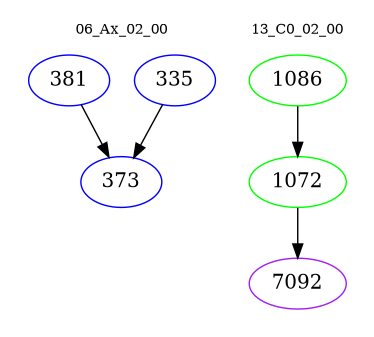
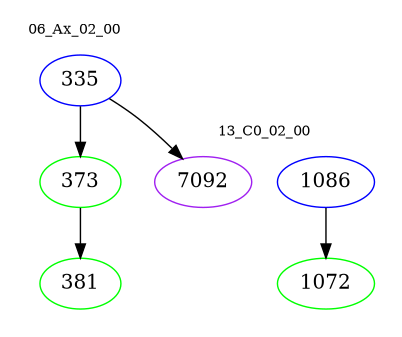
(69, 80) -> (80, 284)
(298, 80) -> (326, 182)
(92, 125) -> (80, 226)
(121, 182) -> (80, 182)
(298, 226) -> (153, 131)
